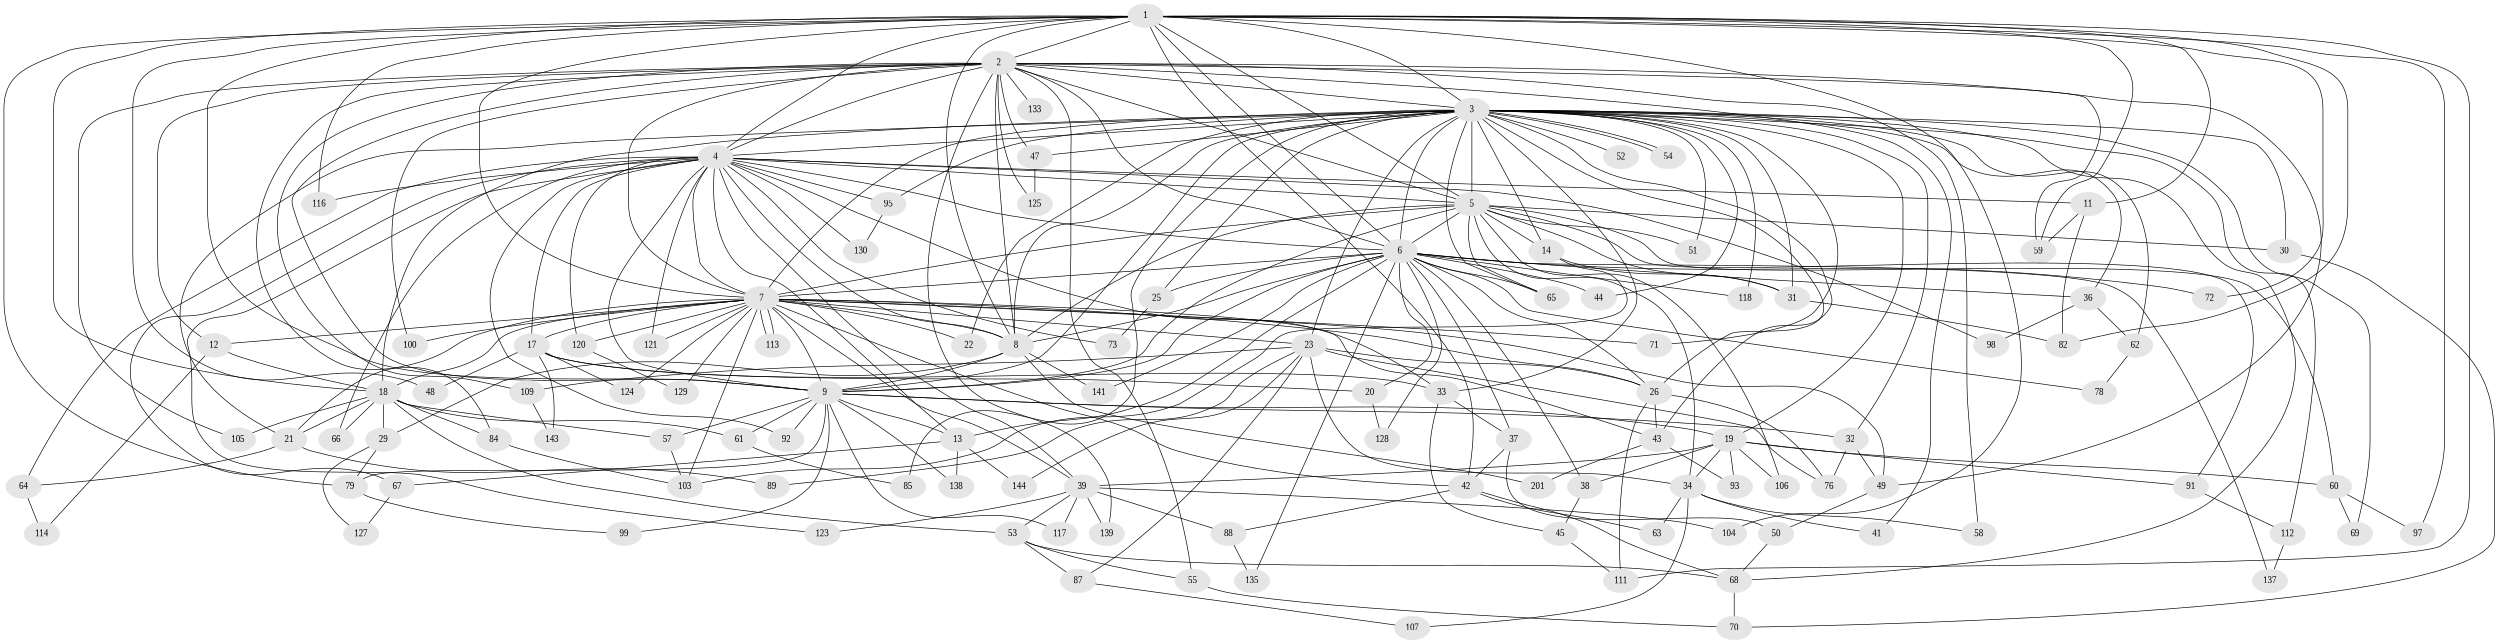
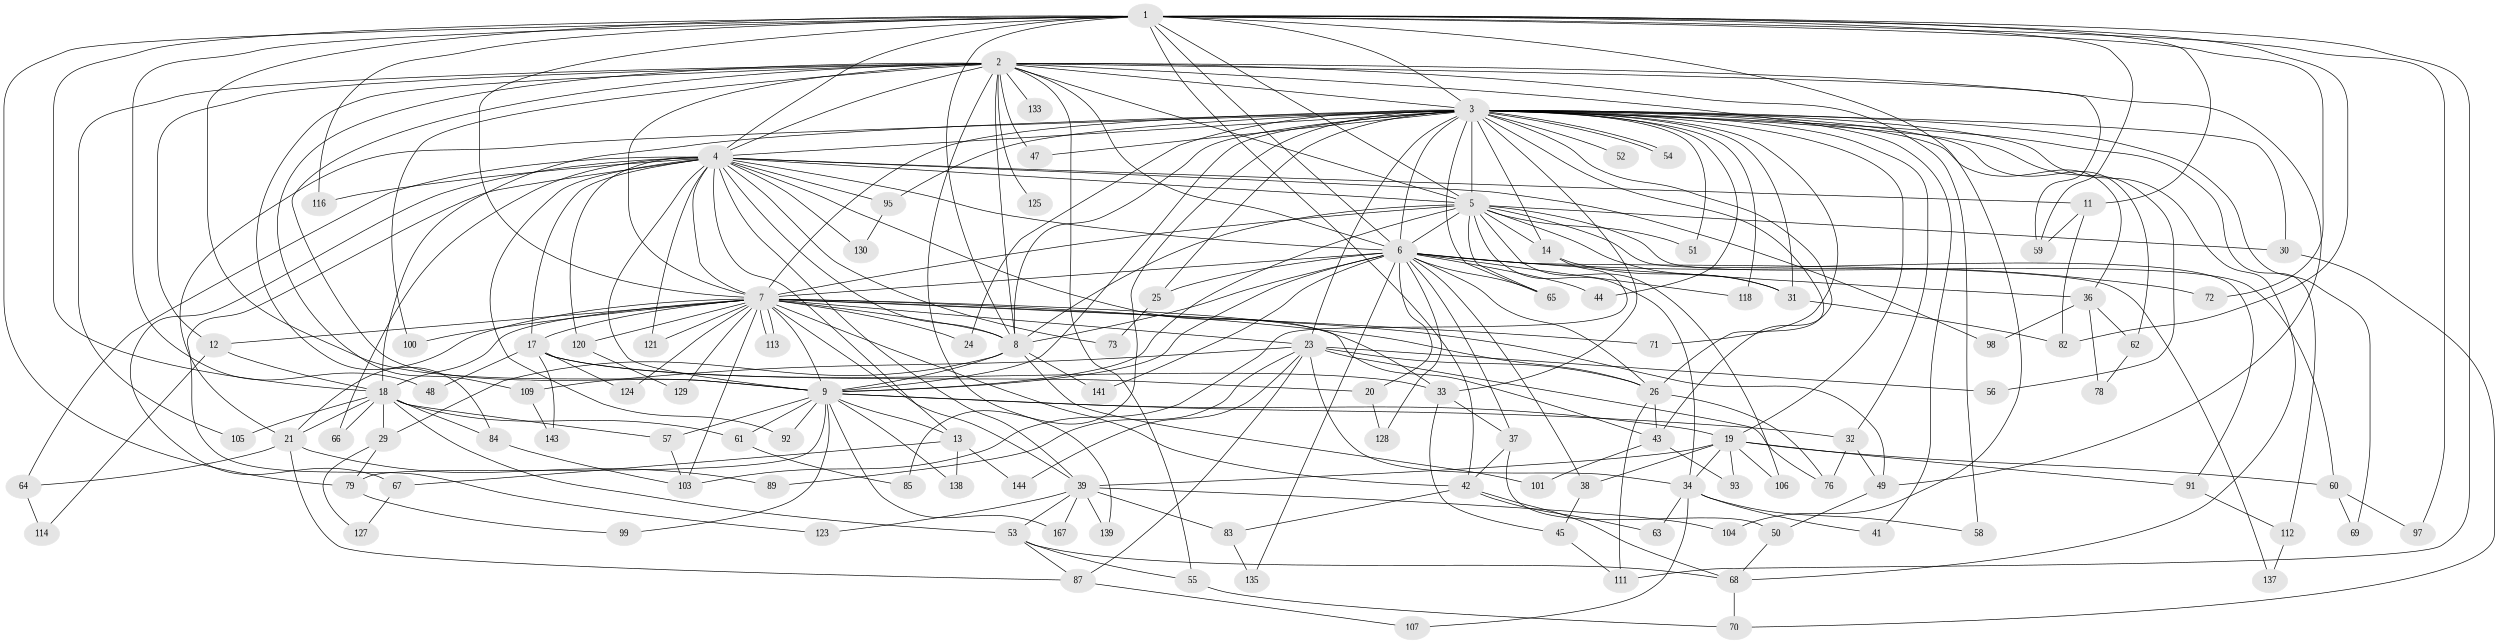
(1072, 39) -> none
(1035, 181) -> none
(969, 345) -> (969, 345)
(1759, 345) -> (2094, 345)
(1174, 392) -> none
none -> (1991, 392)
(1538, 487) -> (1538, 487)
(1060, 534) -> (1060, 534)
(1229, 534) -> (1229, 534)
none -> (644, 569)
